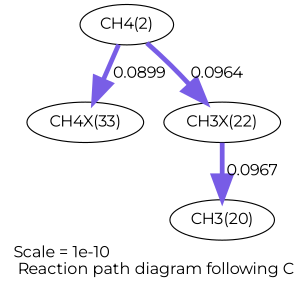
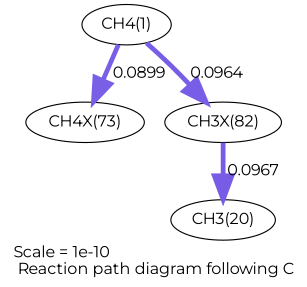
(127, 25) -> (127, 25)
(85, 122) -> (85, 122)
(222, 122) -> (223, 122)
